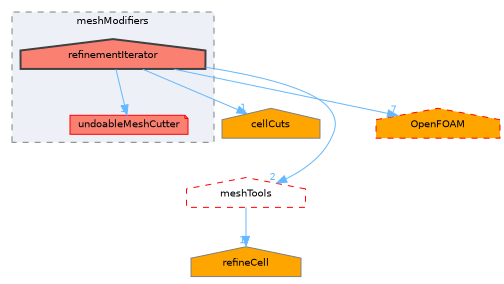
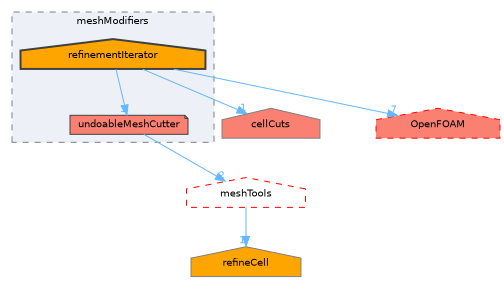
(113, 56) -> (113, 56)
(294, 88) -> (180, 155)
(129, 125) -> (129, 125)
(271, 125) -> (271, 125)
(438, 125) -> (438, 125)
